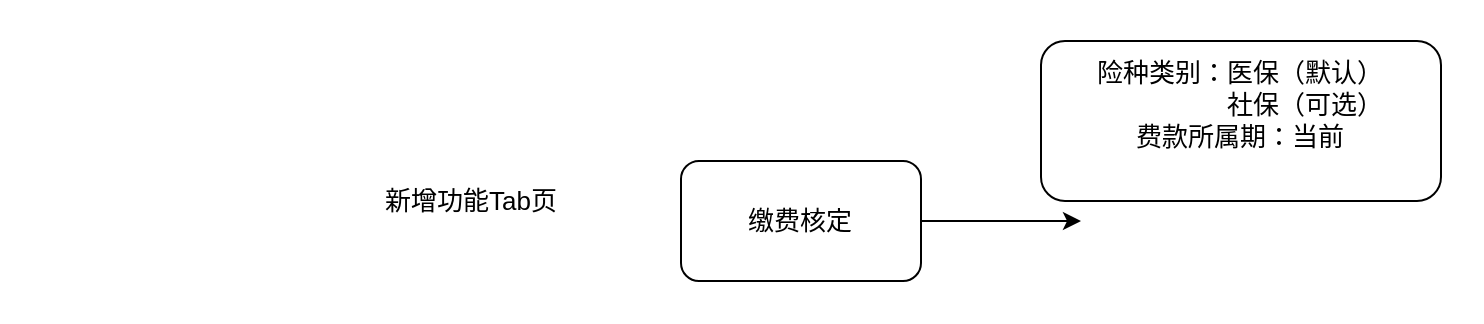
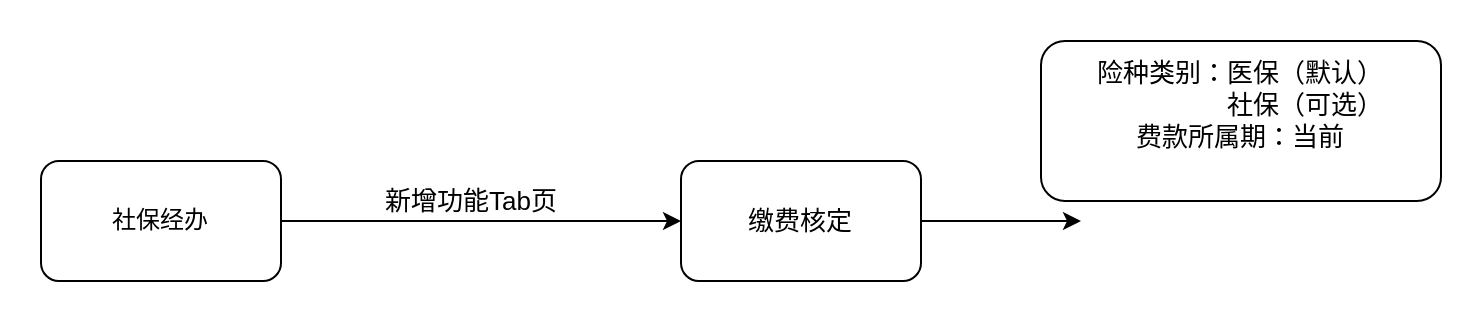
none -> (161, 221)
none -> (474, 221)
